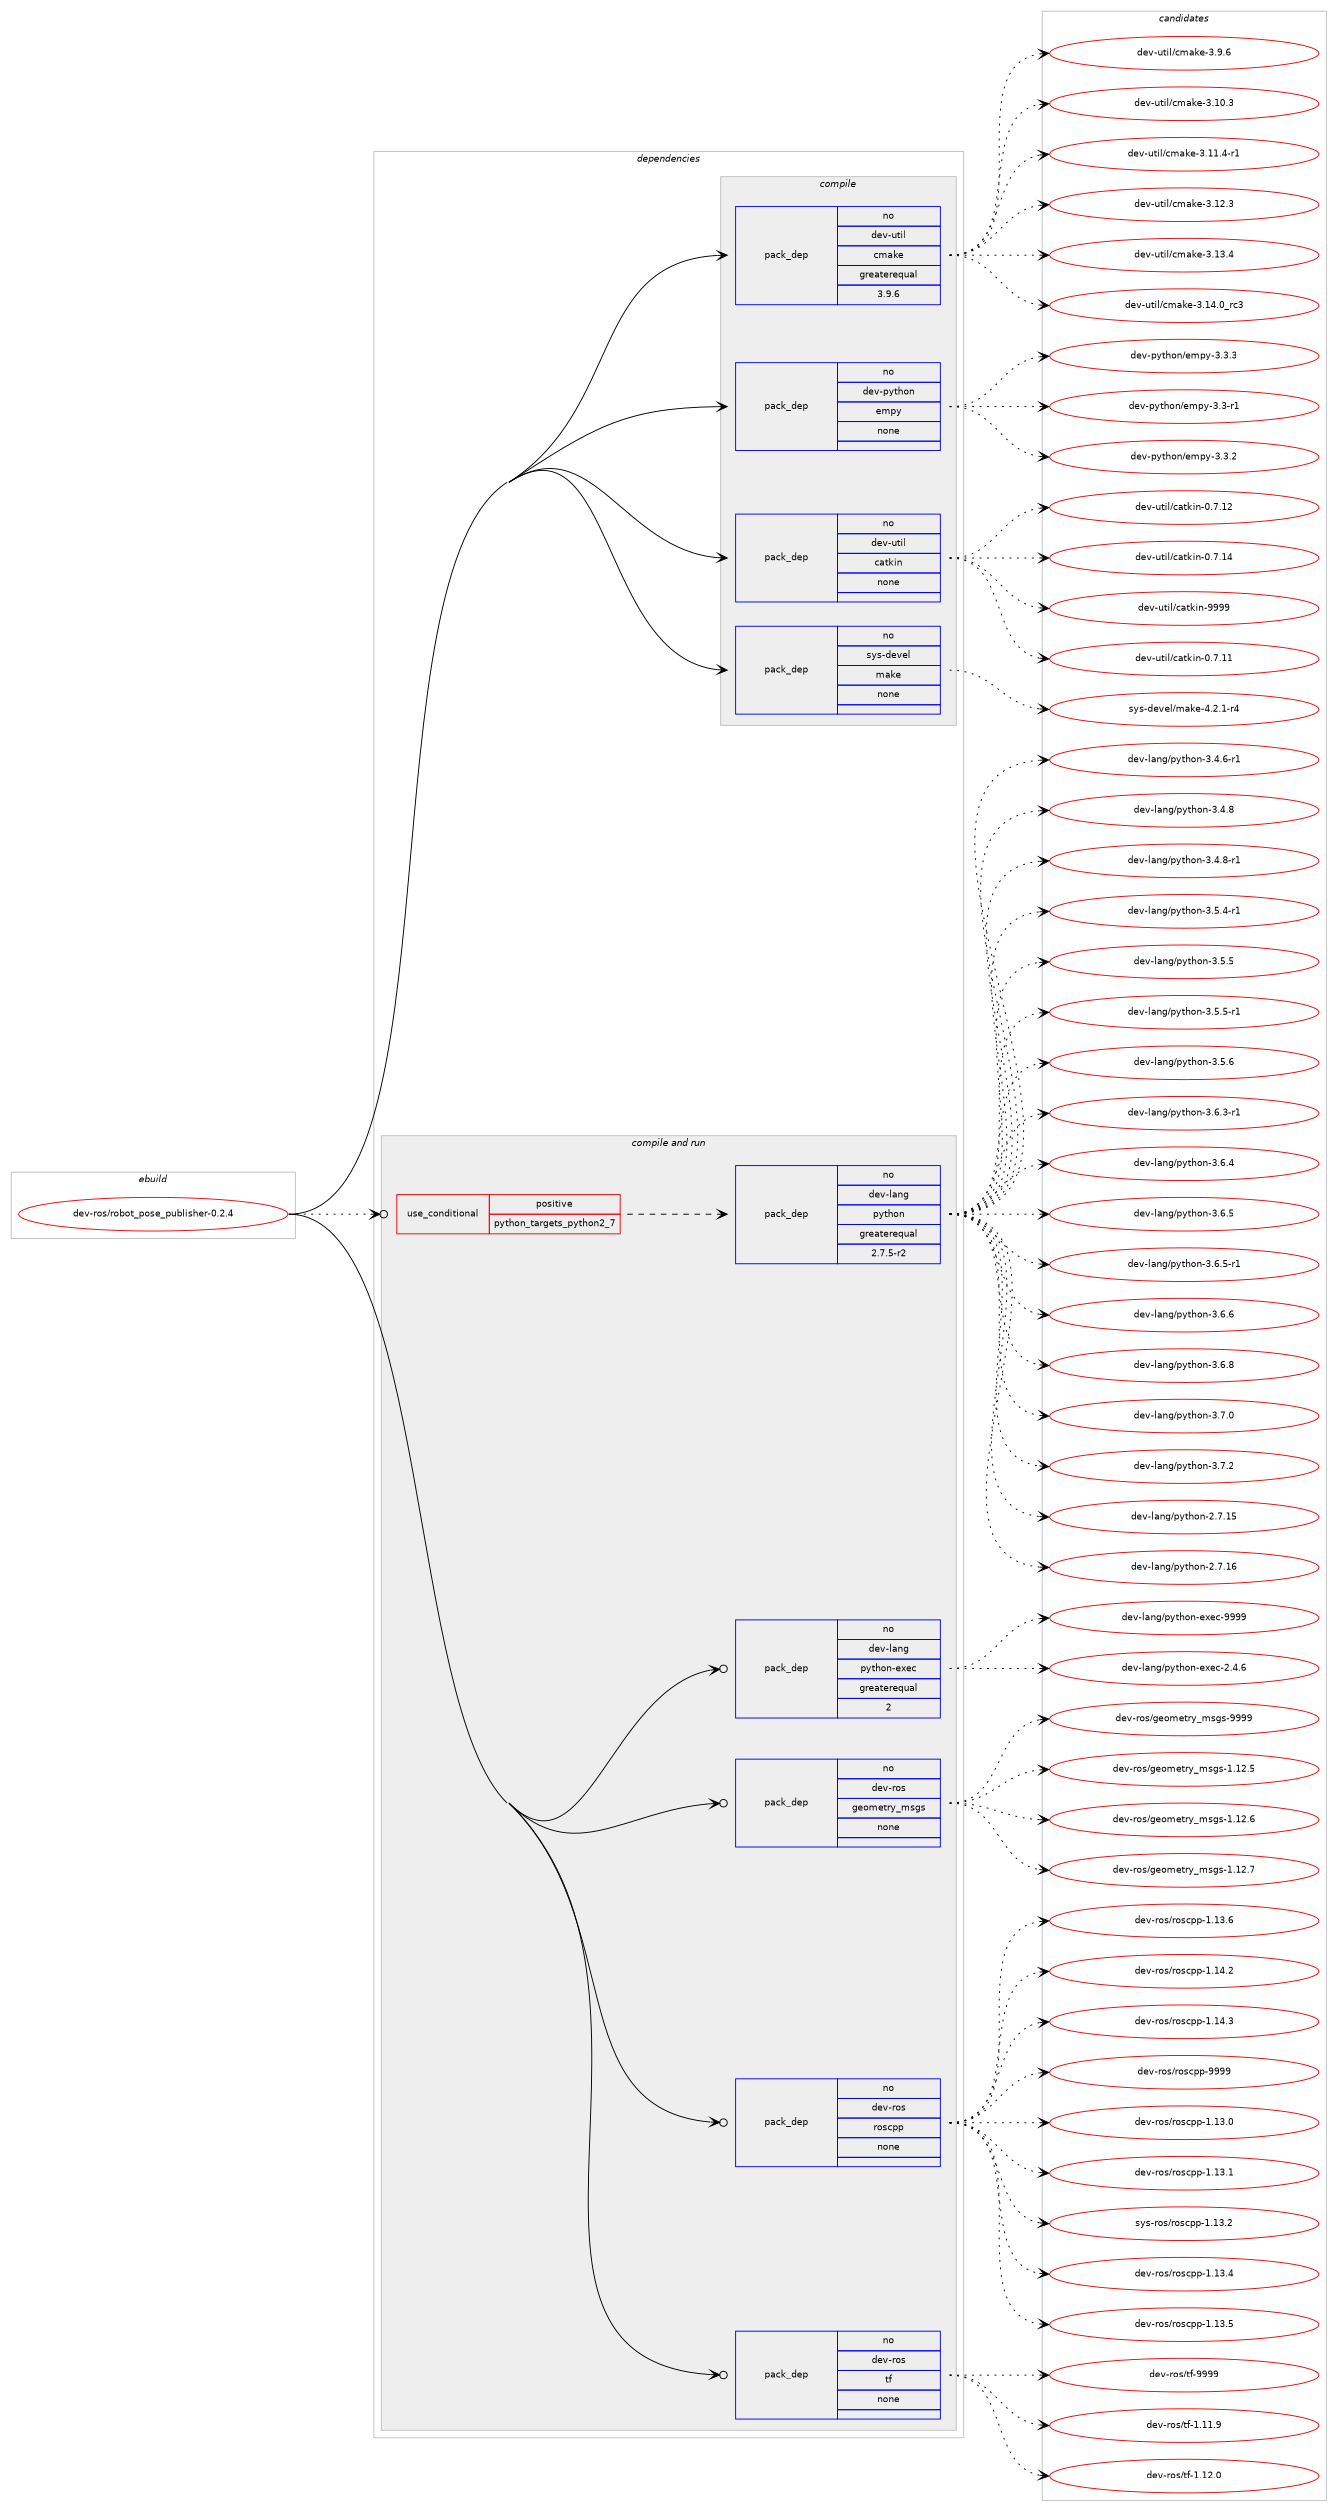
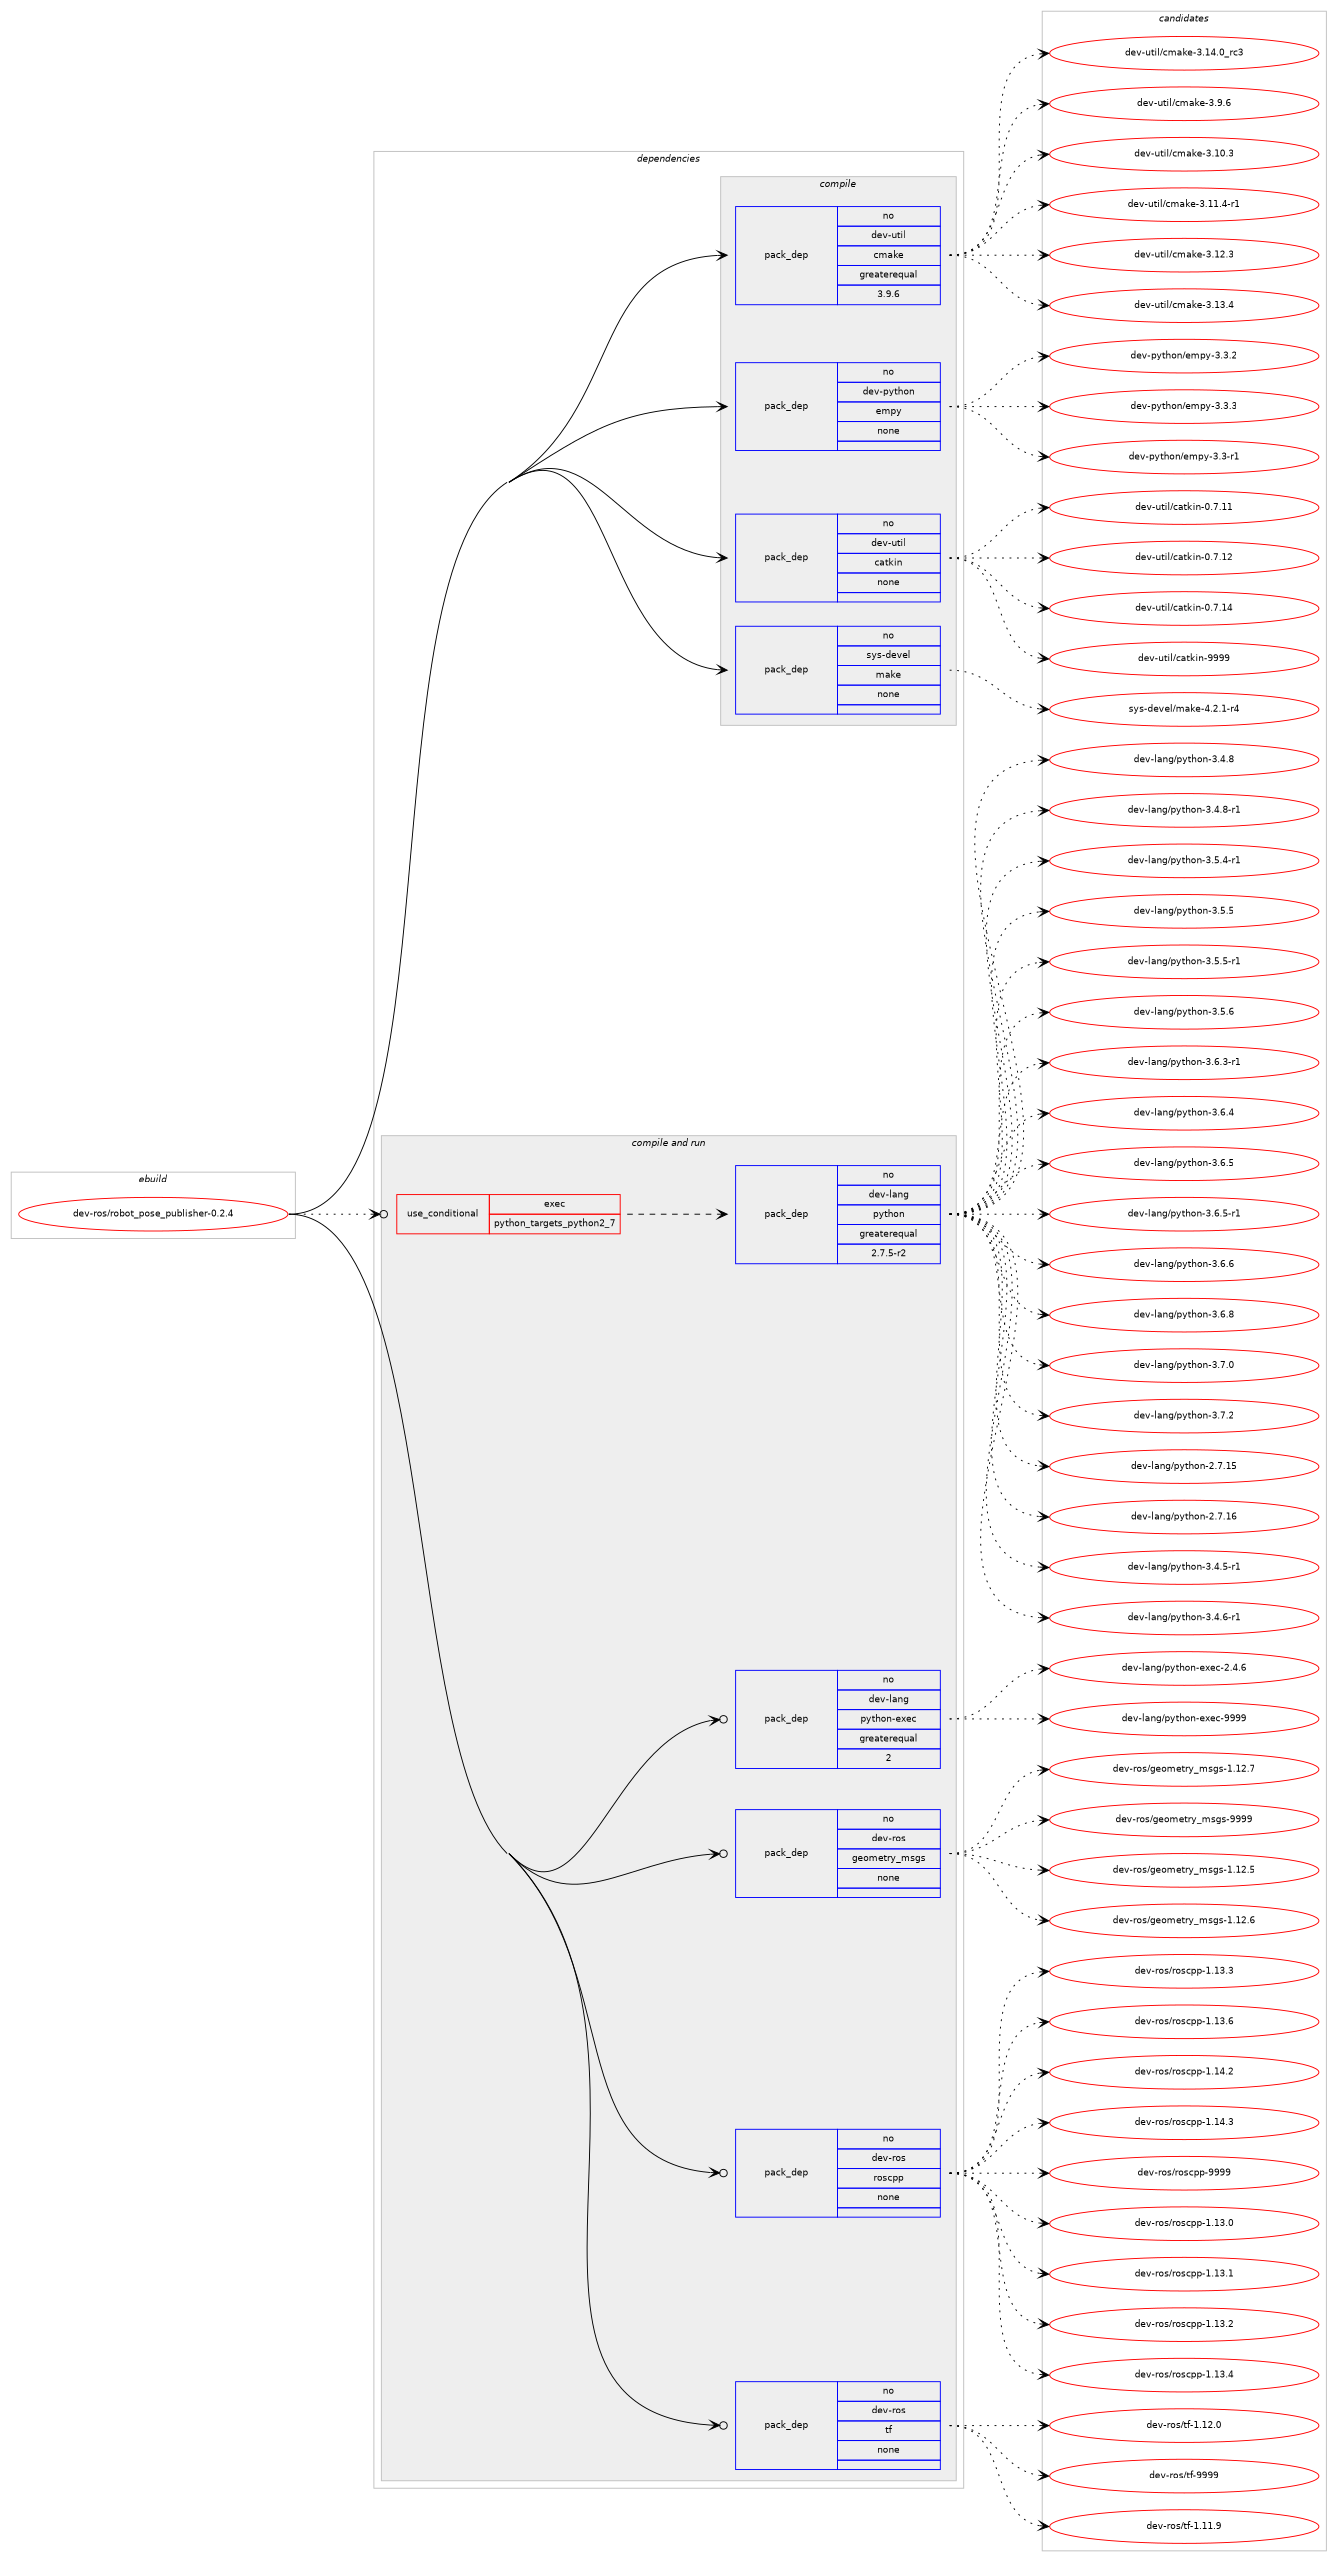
(555, 1204) -> (555, 1204)
none -> (1184, 1568)
(1184, 2224) -> (1184, 2325)
(1184, 2325) -> (1184, 1971)
